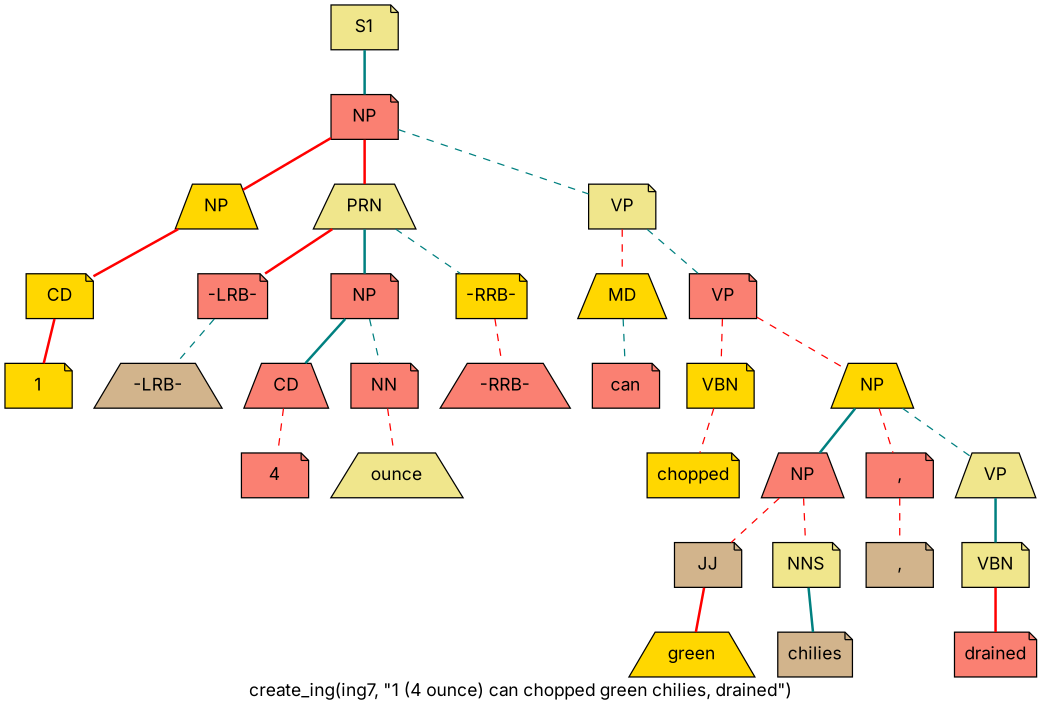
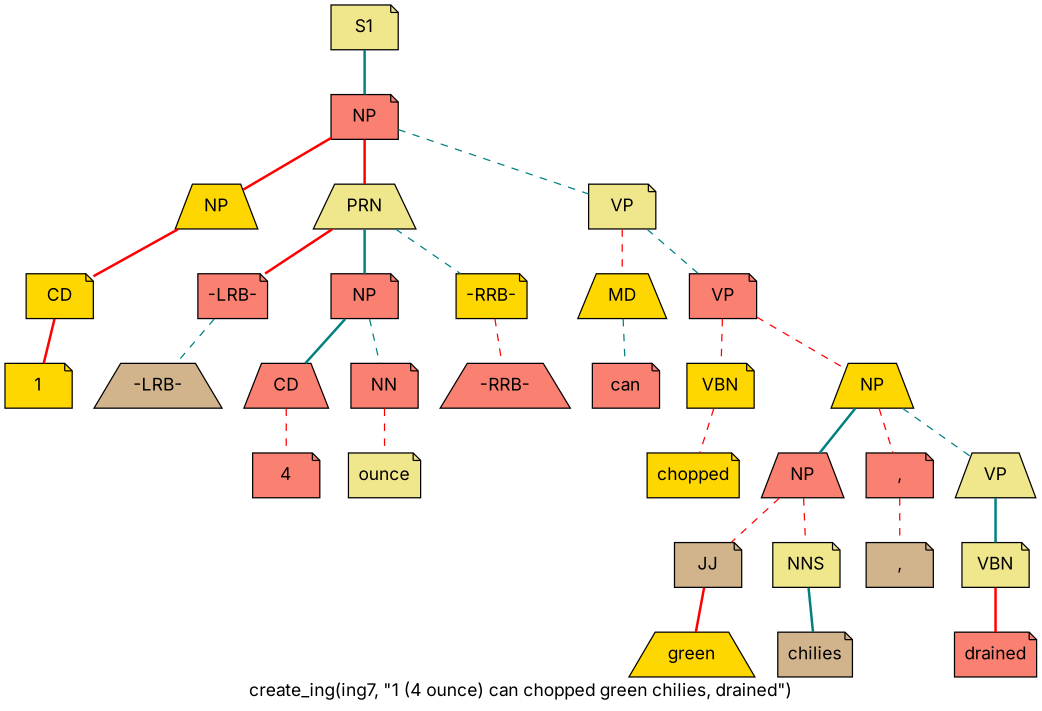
(397, 475) -> (385, 475)
